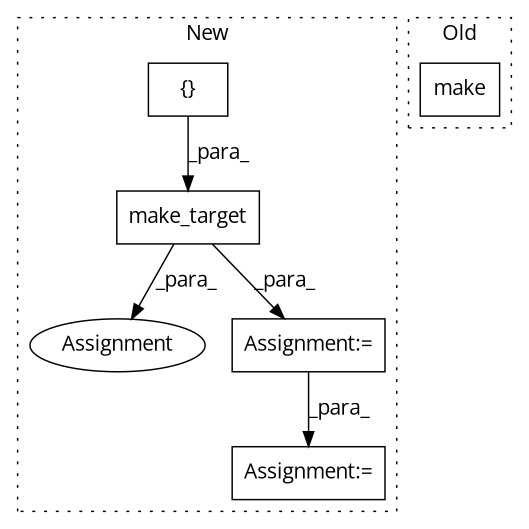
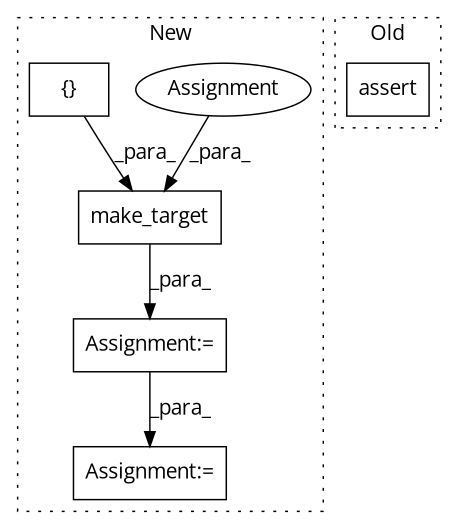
(460, 90) -> (388, 90)
(156, 275) -> (191, 147)
